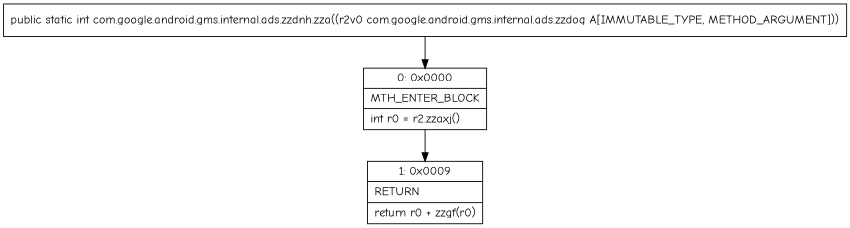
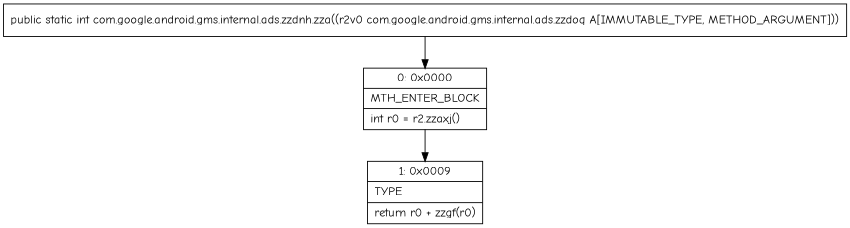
(397, 192) -> (389, 192)
